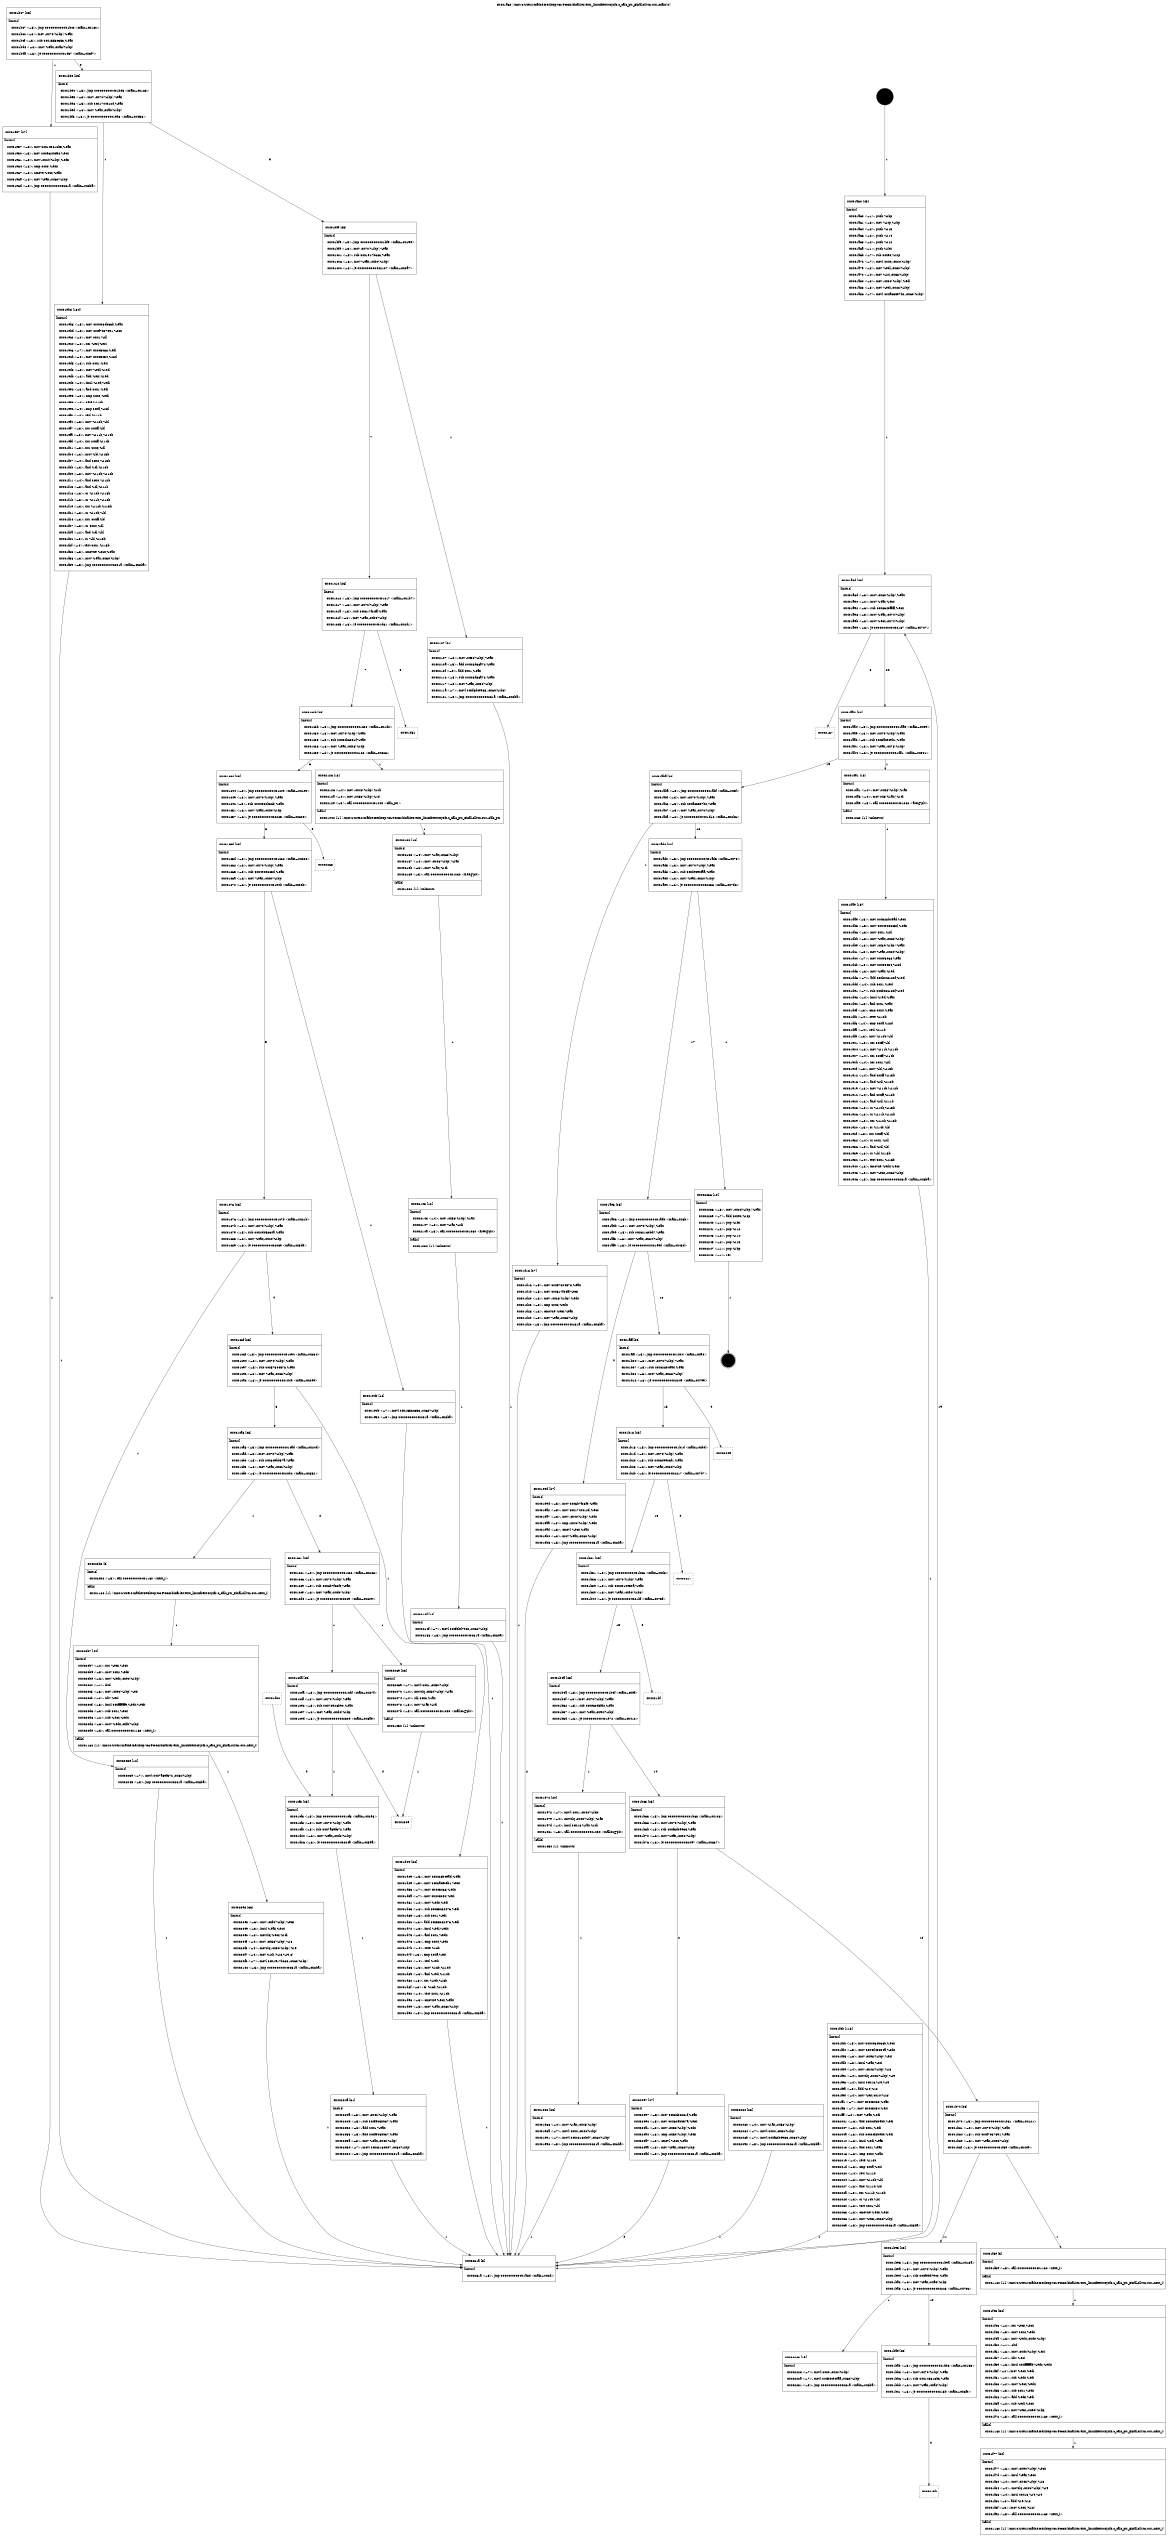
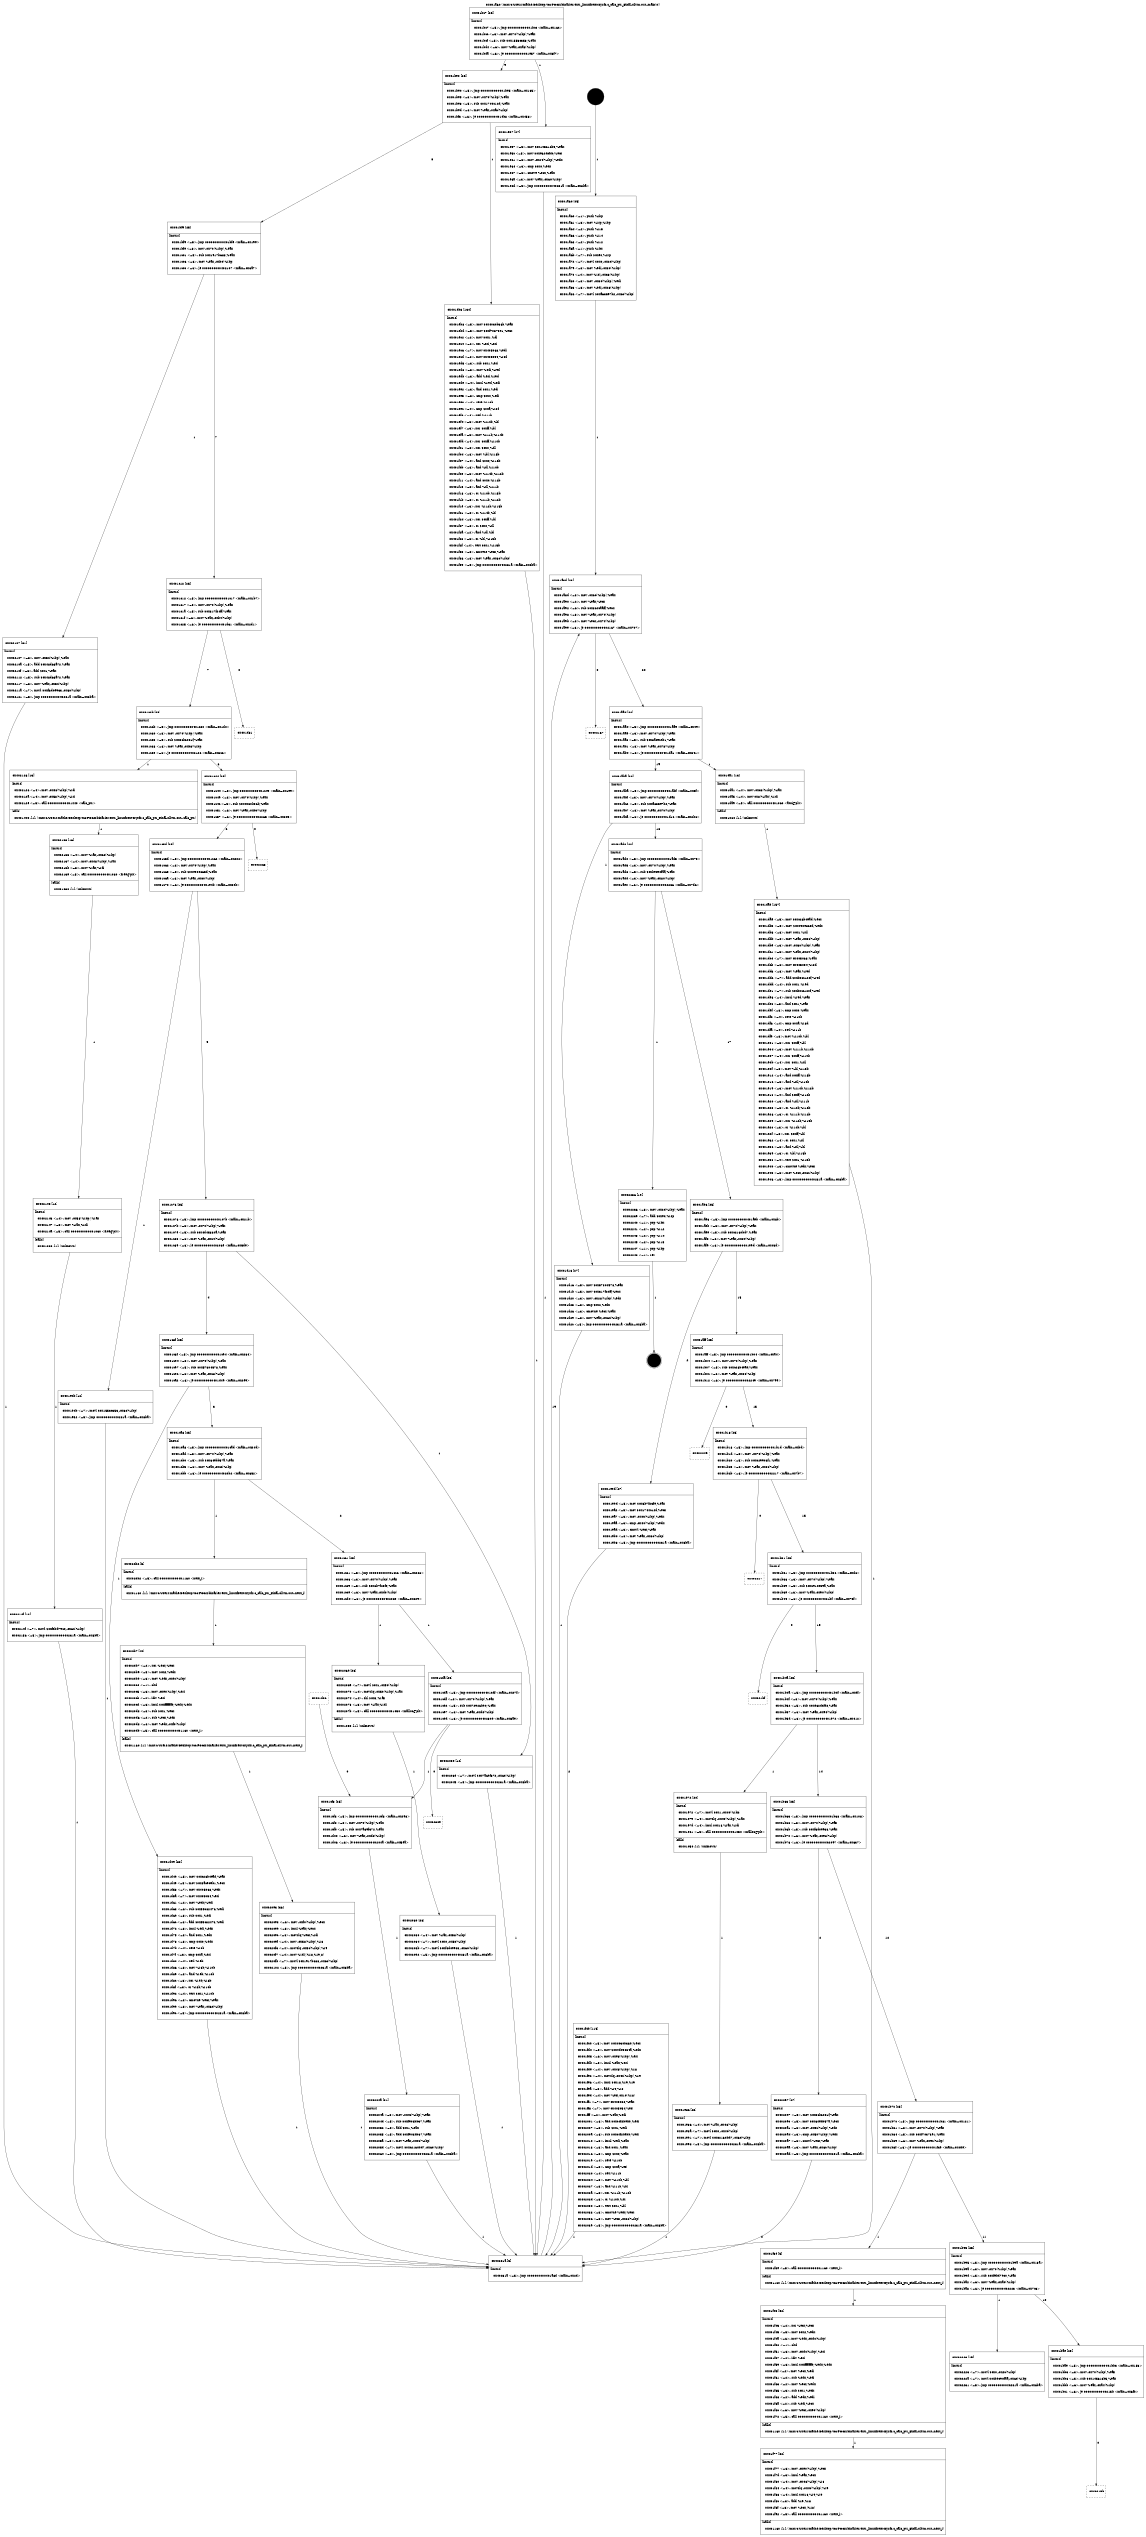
(412, 1773) -> (418, 1822)
